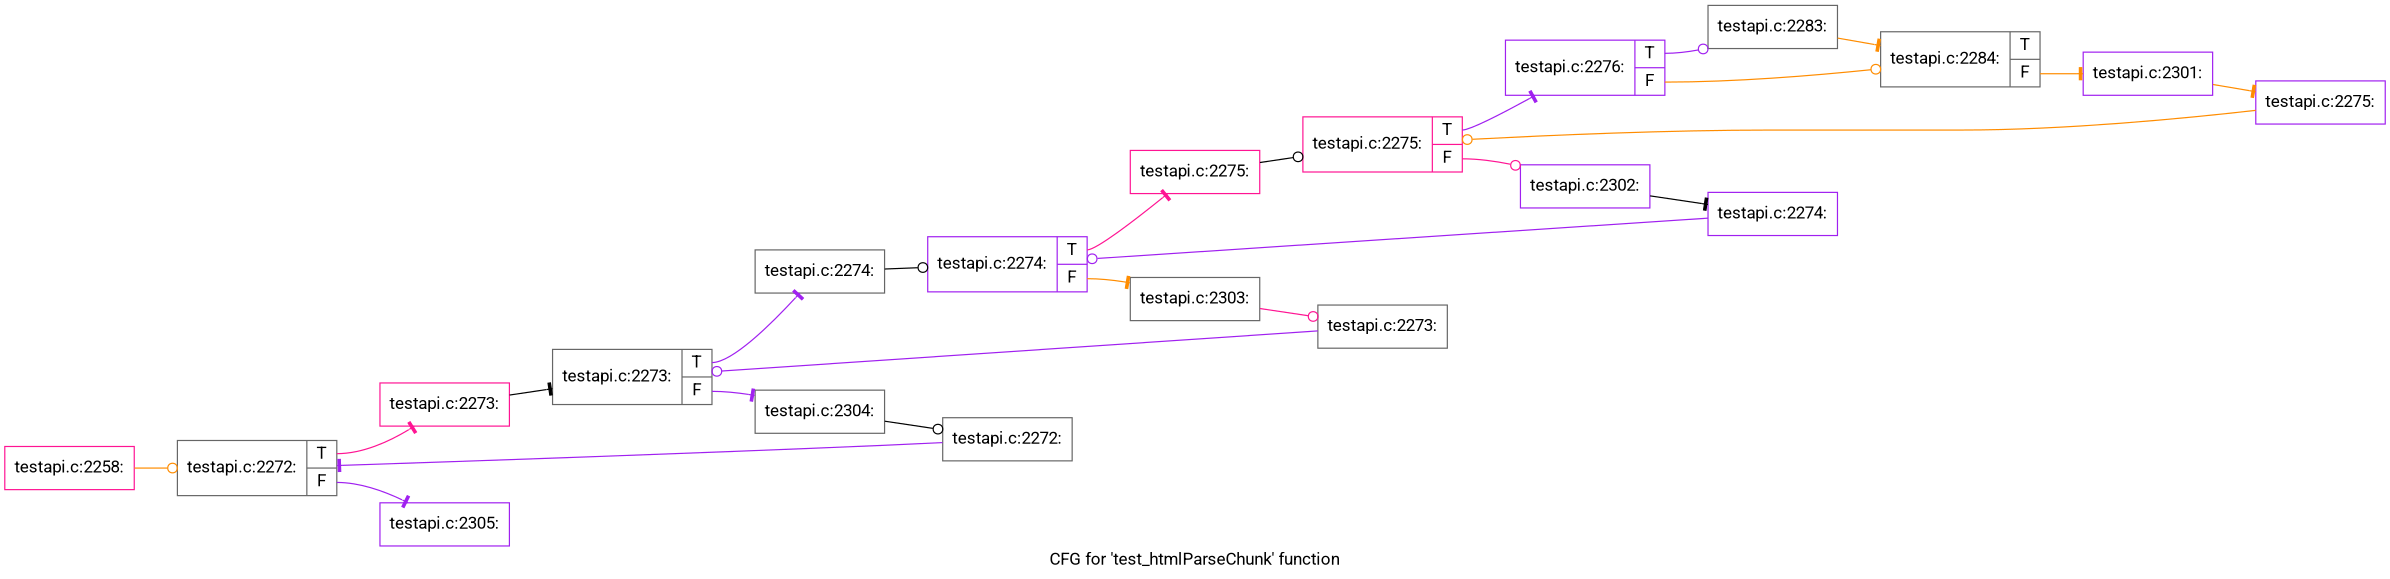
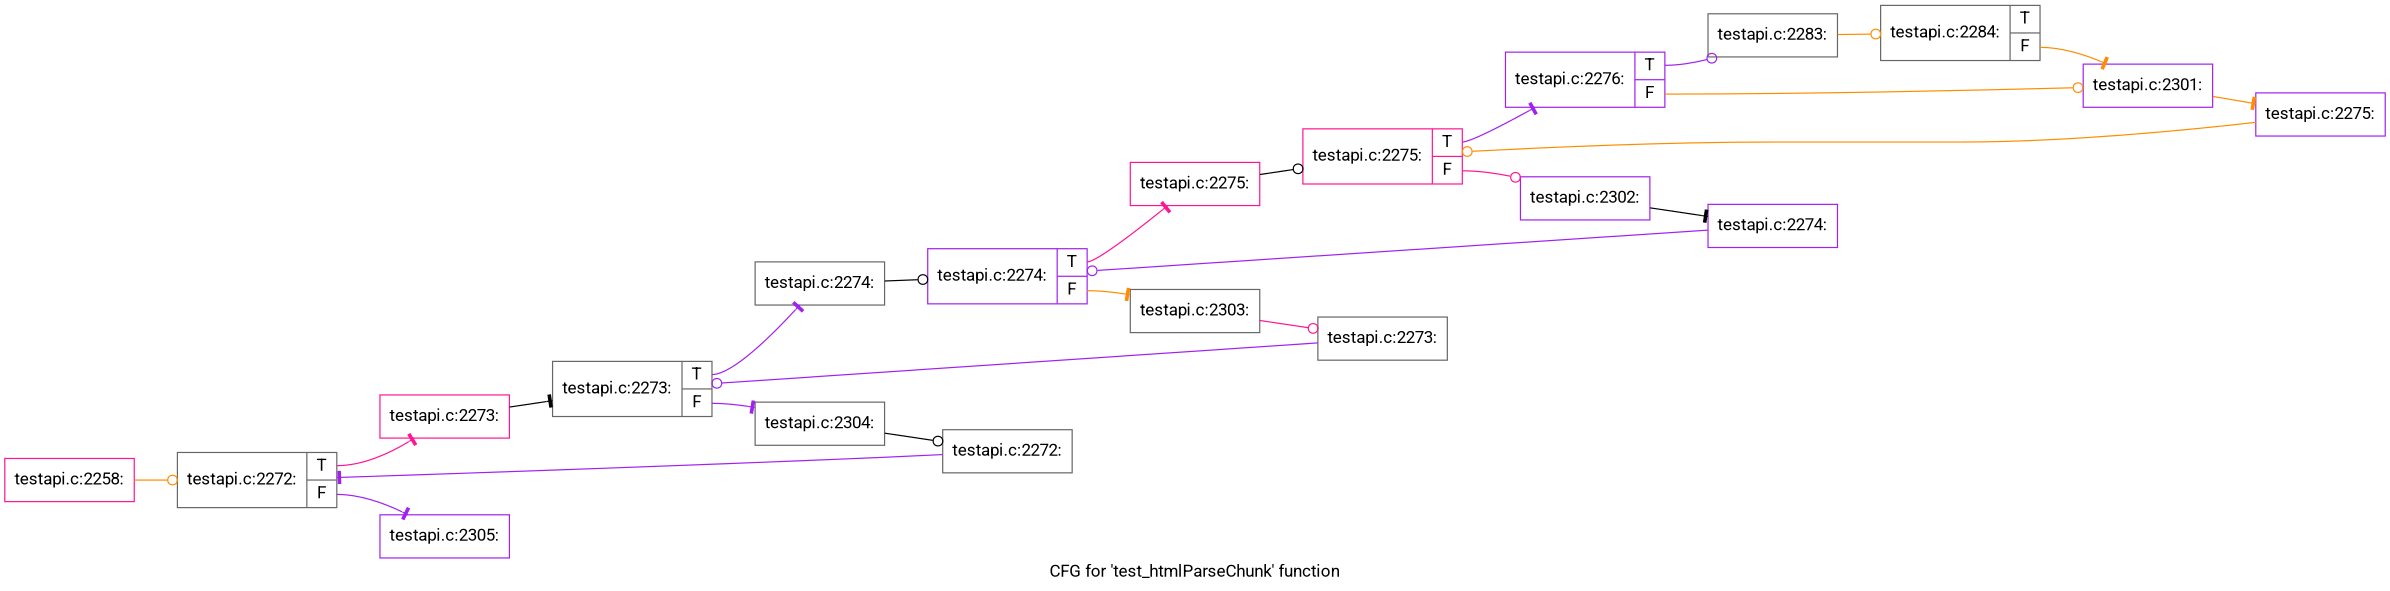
(1856, 41) -> (1854, 34)
(1768, 78) -> (1869, 92)
